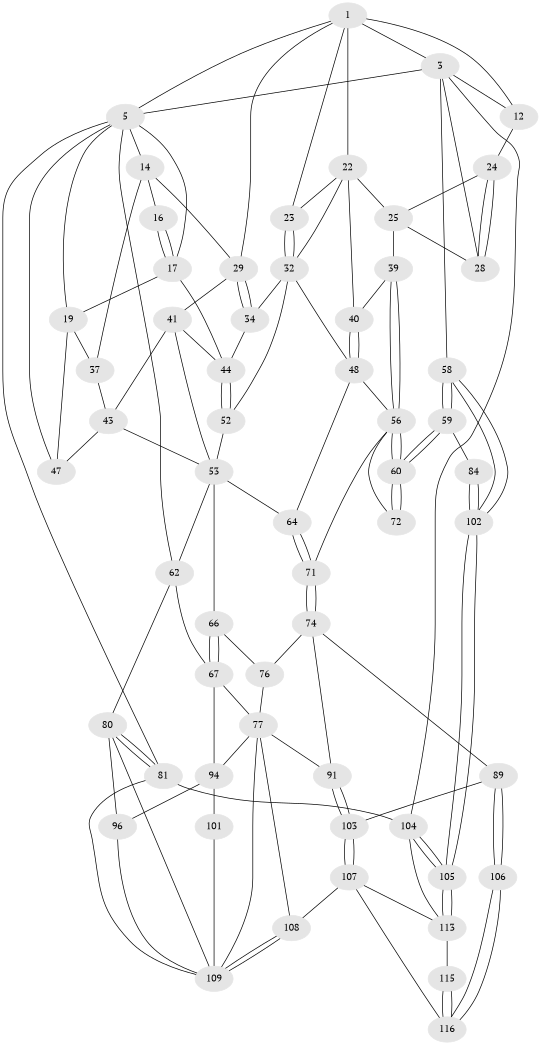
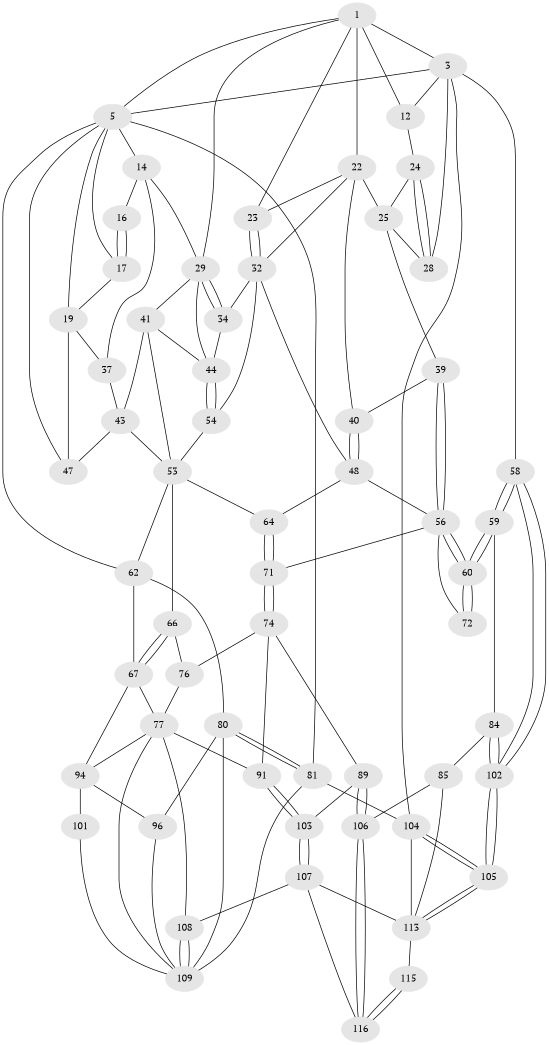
(204, 318) -> (197, 321)
(226, 421) -> (211, 421)
none -> (444, 776)
